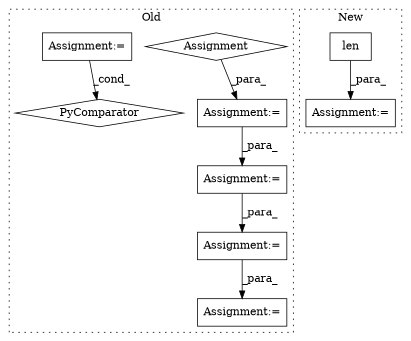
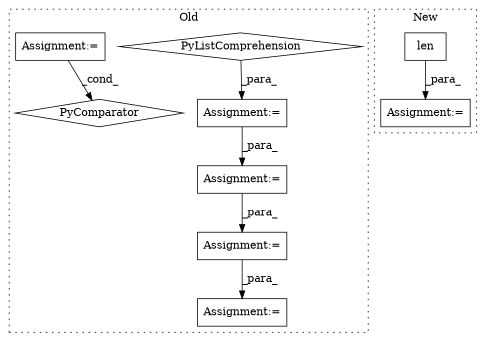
(216, 47) -> (241, 47)
